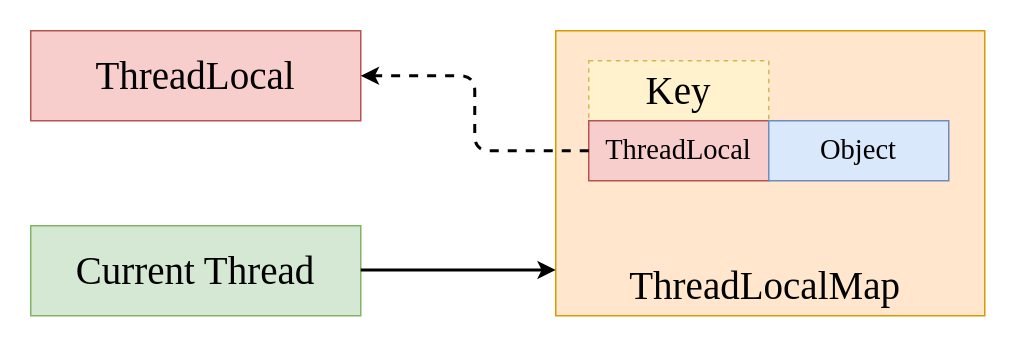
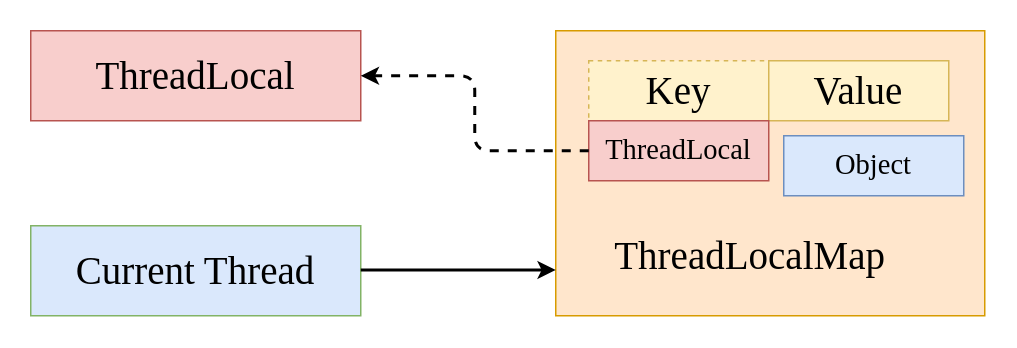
none -> (859, 91)
(859, 151) -> (874, 166)
(196, 271) -> (196, 271)
(770, 286) -> (755, 256)
